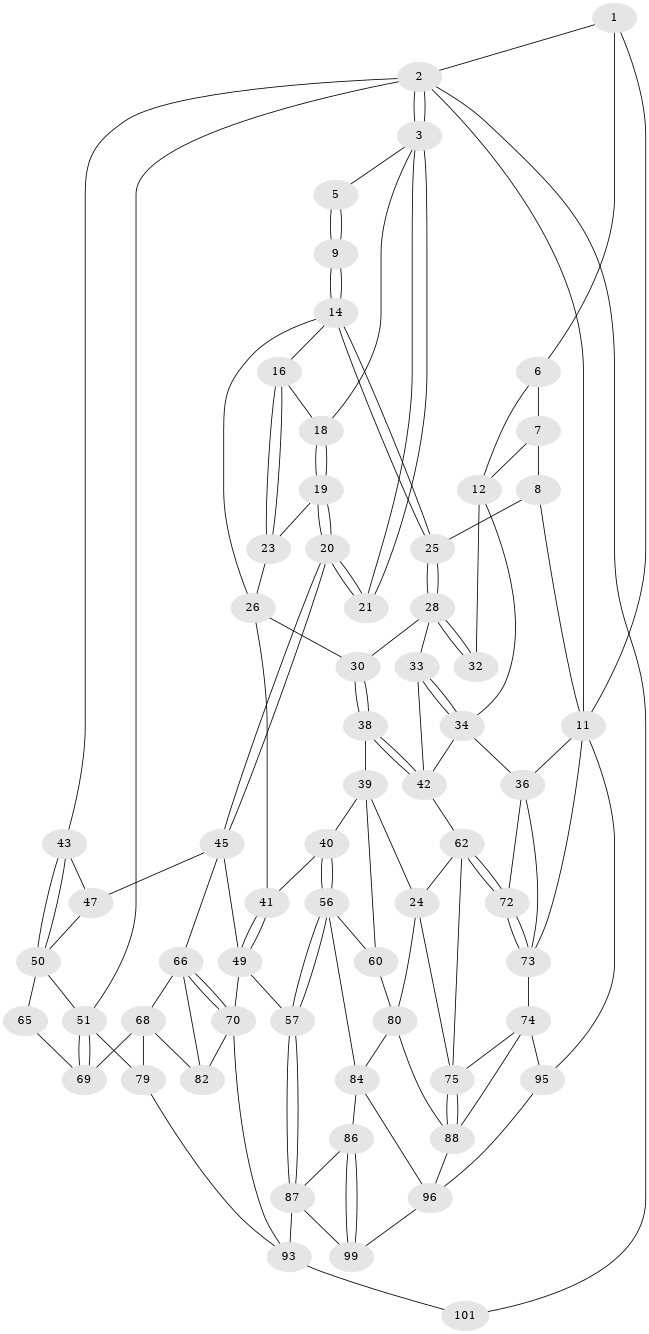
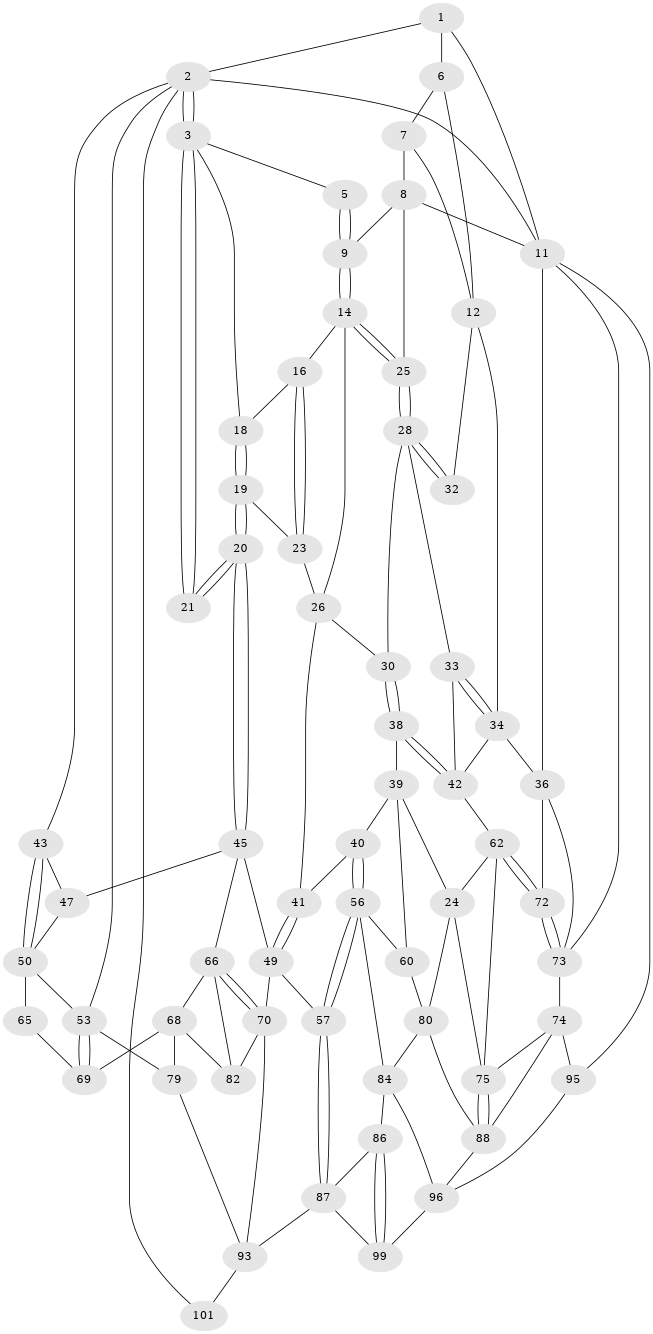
none -> (375, 224)
(84, 1021) -> (84, 1021)
